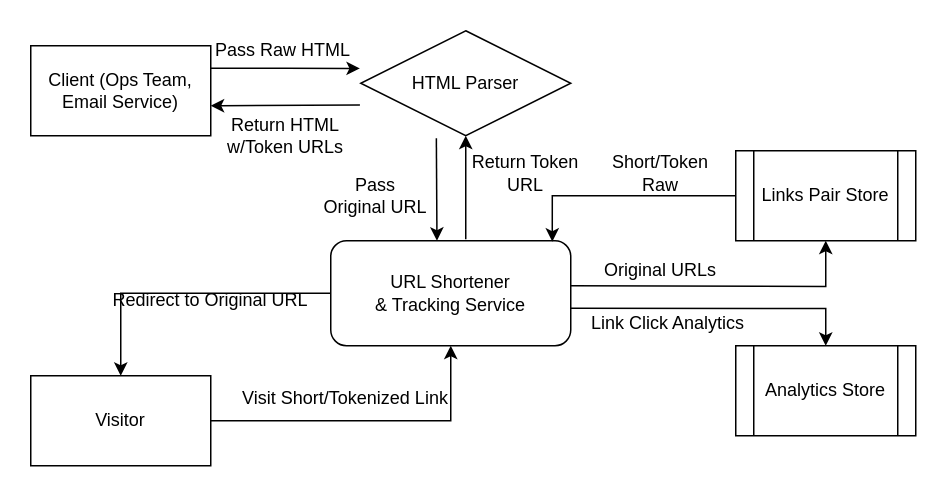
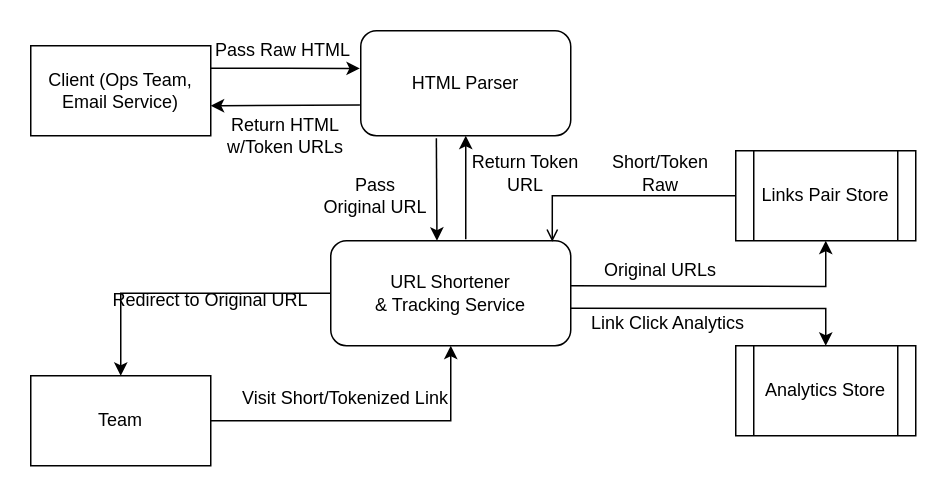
(466, 83) -> (466, 83)
(552, 230) -> (552, 232)
(121, 421) -> (121, 421)
